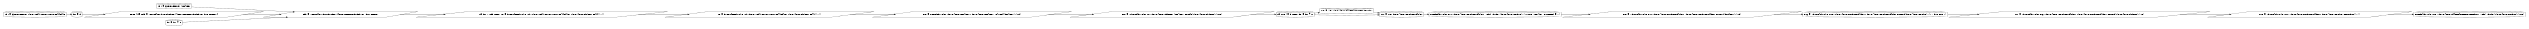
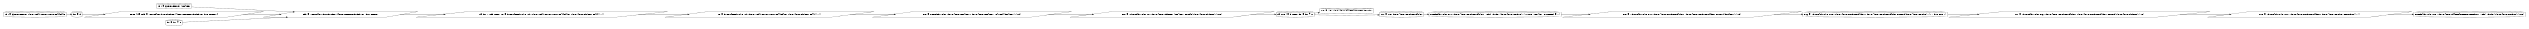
(1376, 13) -> none
